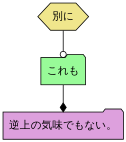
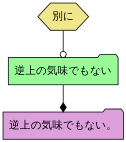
(63, 71) -> (63, 71)
